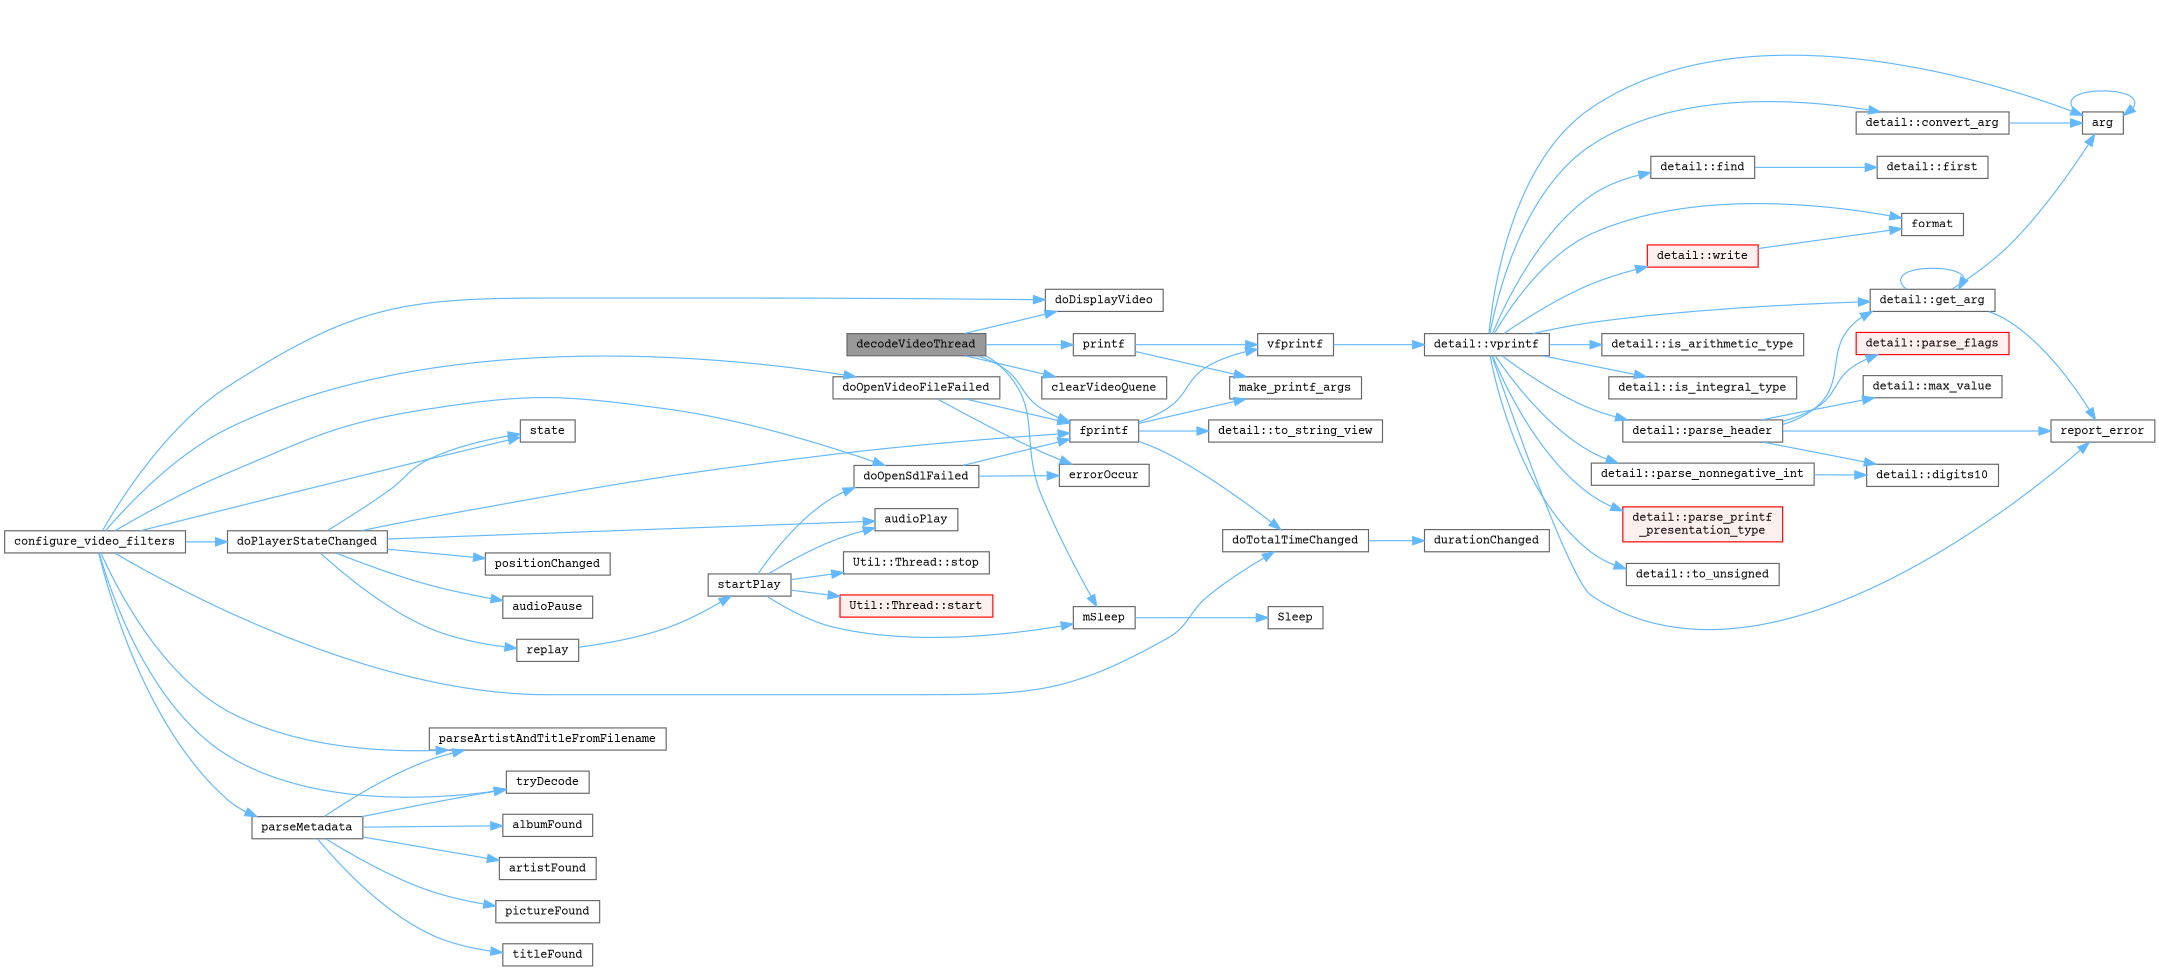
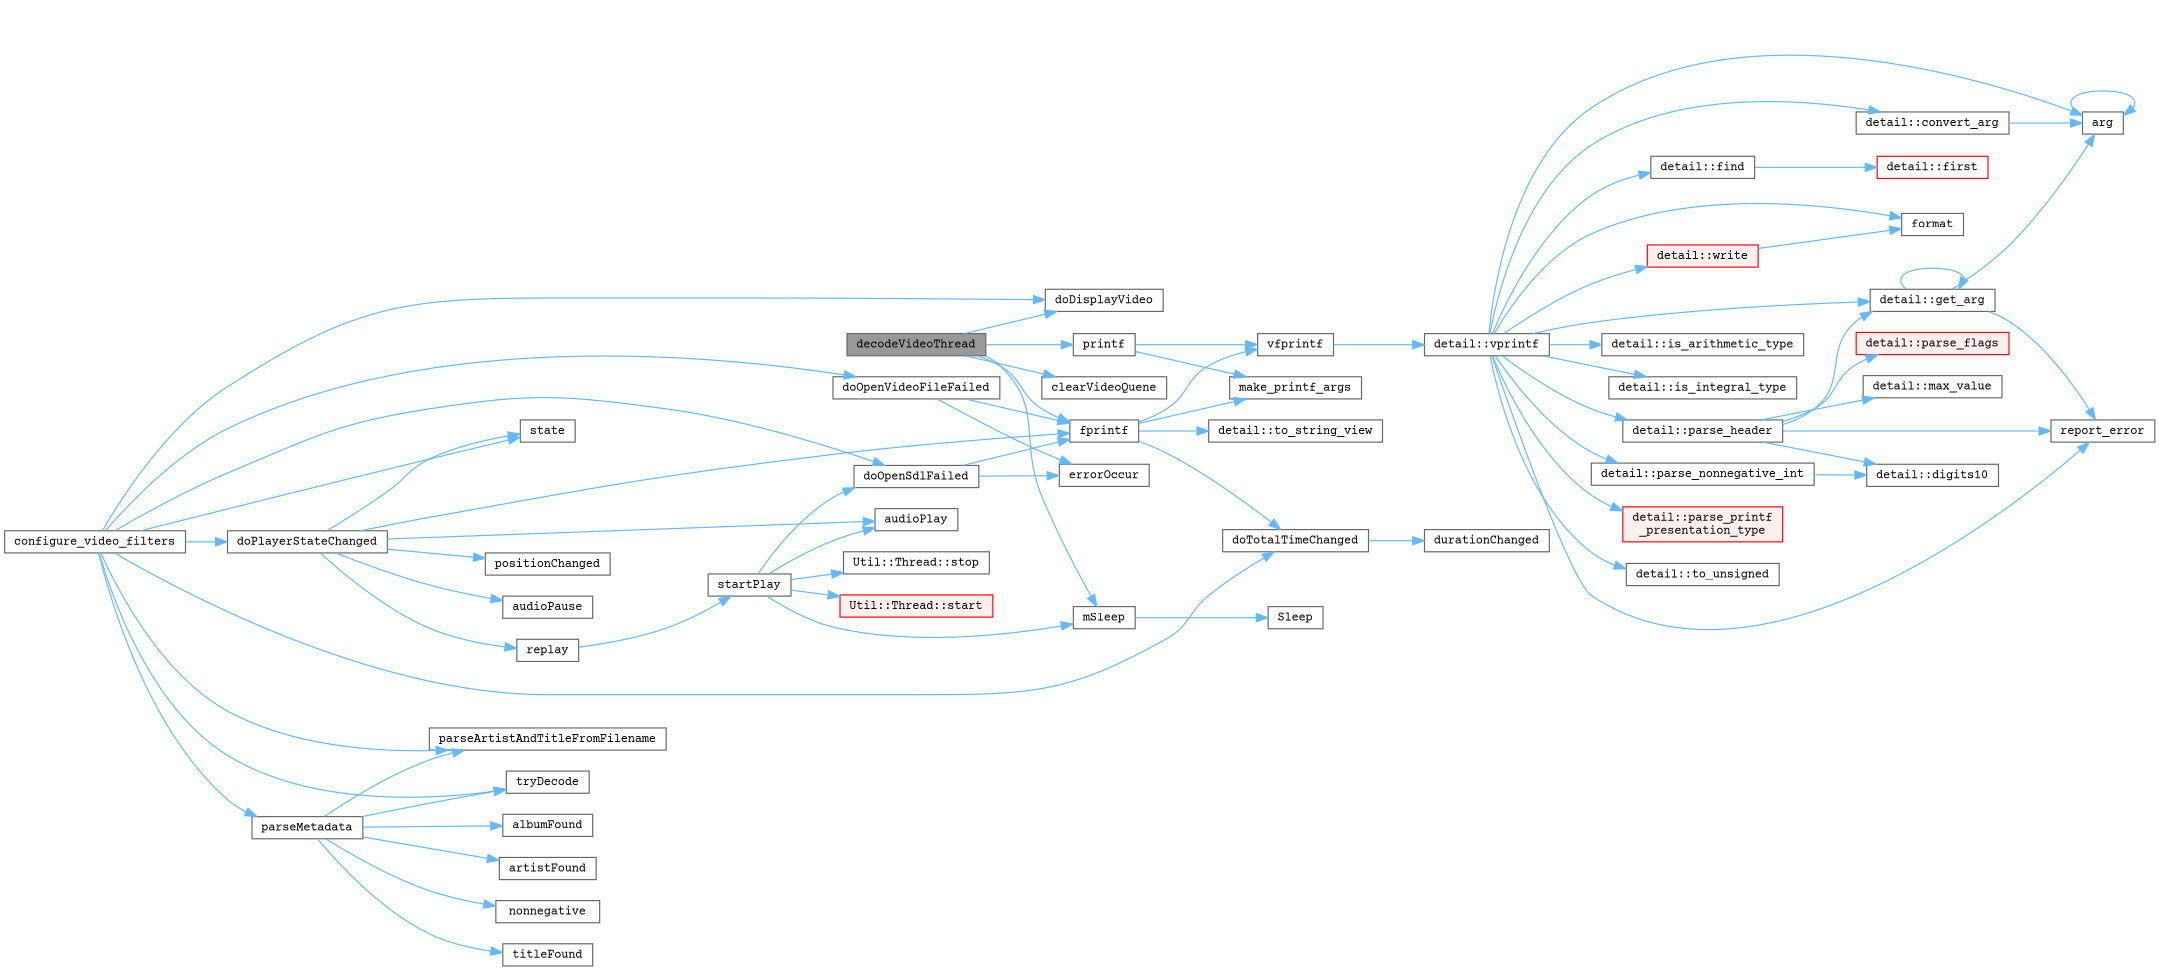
(1933, 167) -> (1933, 167)
(548, 912) -> (548, 912)
